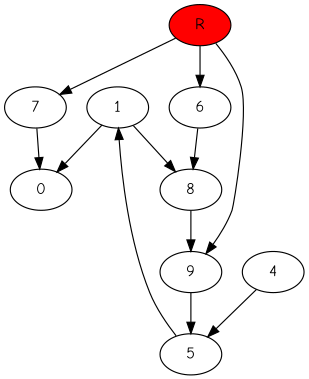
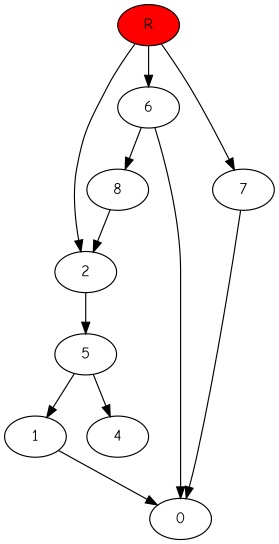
(150, 144) -> none
(191, 272) -> (86, 272)
none -> (181, 306)
(236, 309) -> (100, 390)
